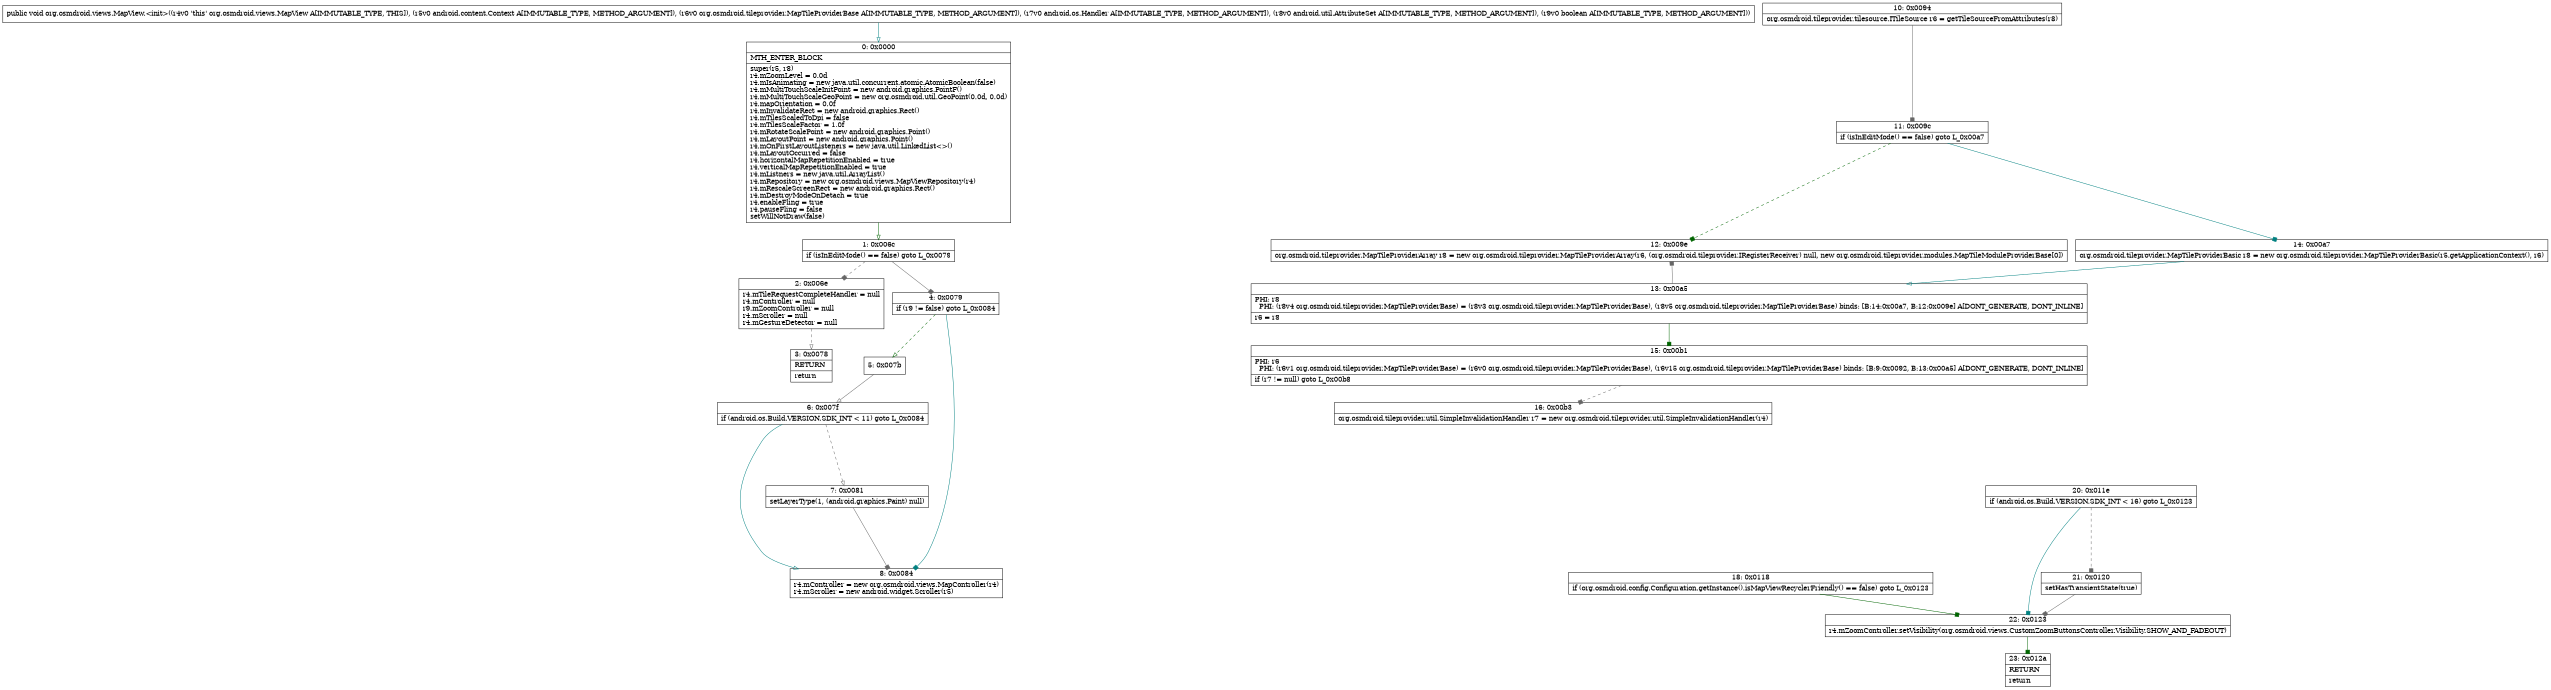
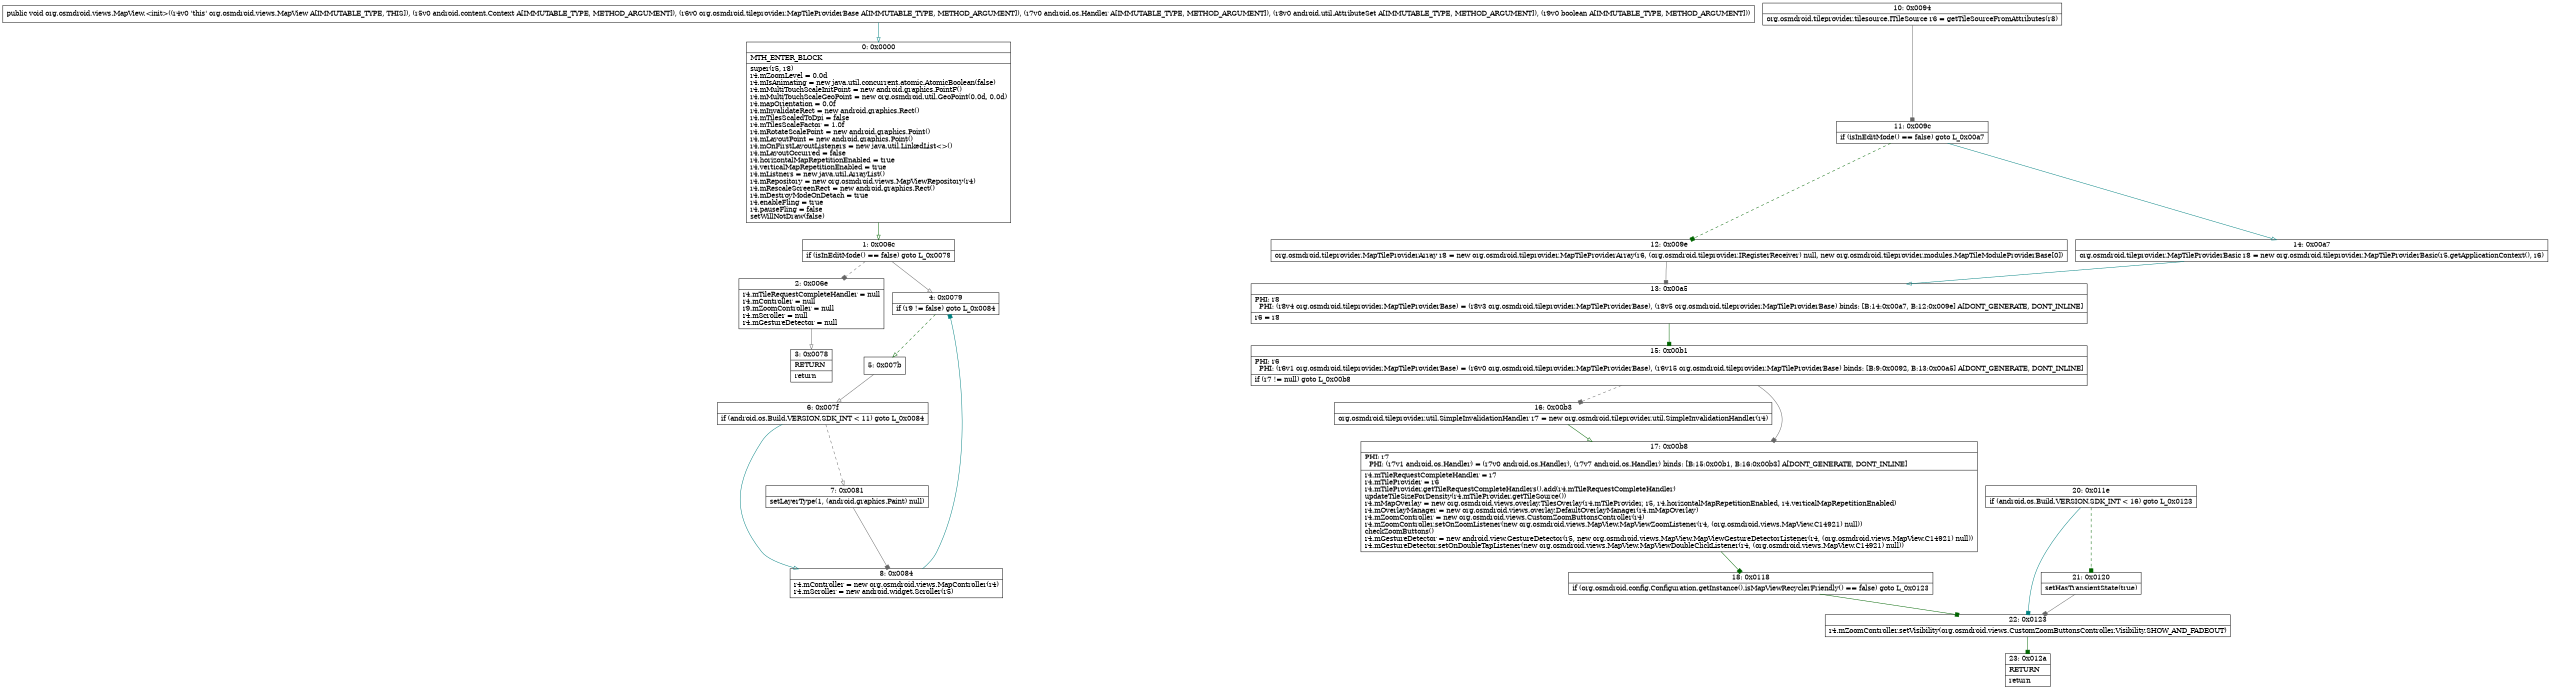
(2110, 191) -> (2110, 191)
(1672, 275) -> (1666, 270)
(910, 276) -> (910, 276)
(811, 337) -> (811, 337)
(953, 443) -> (961, 448)
none -> (1669, 497)
(2091, 538) -> (2091, 538)
